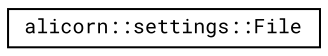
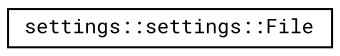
(164, 28) -> (170, 28)
